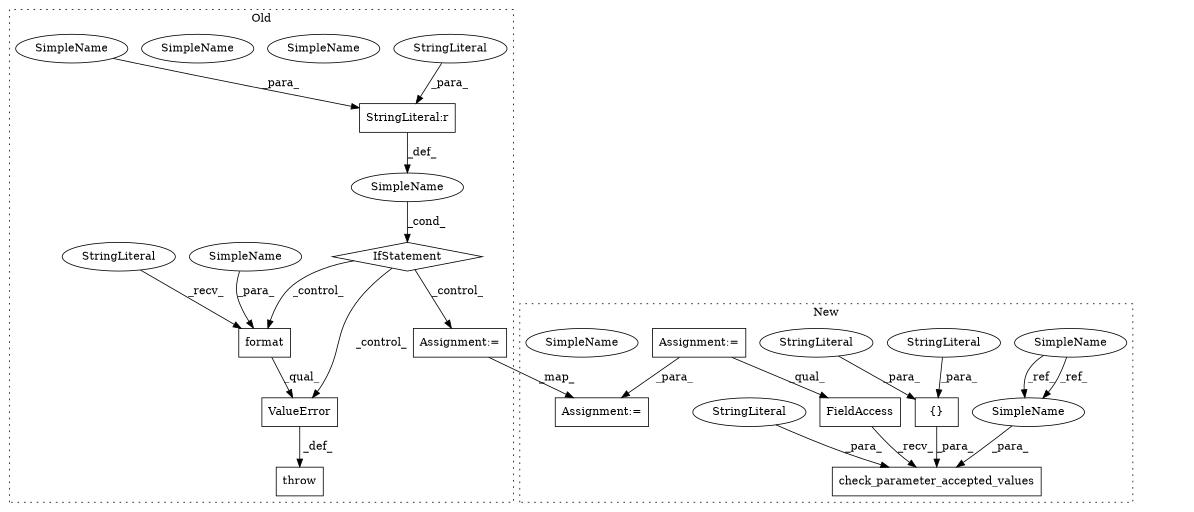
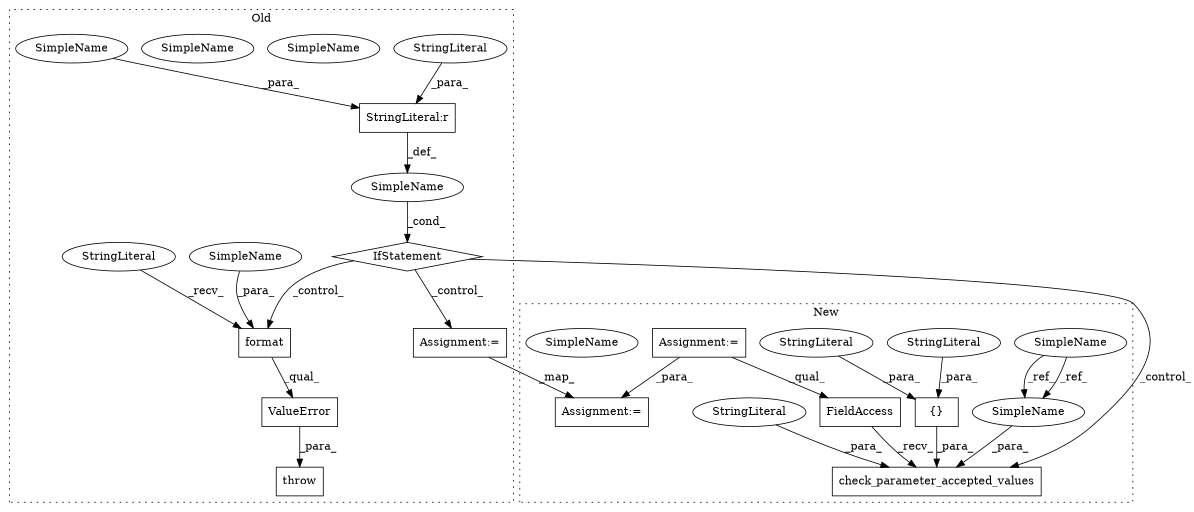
(345, 323) -> (918, 278)
(318, 447) -> (318, 447)
